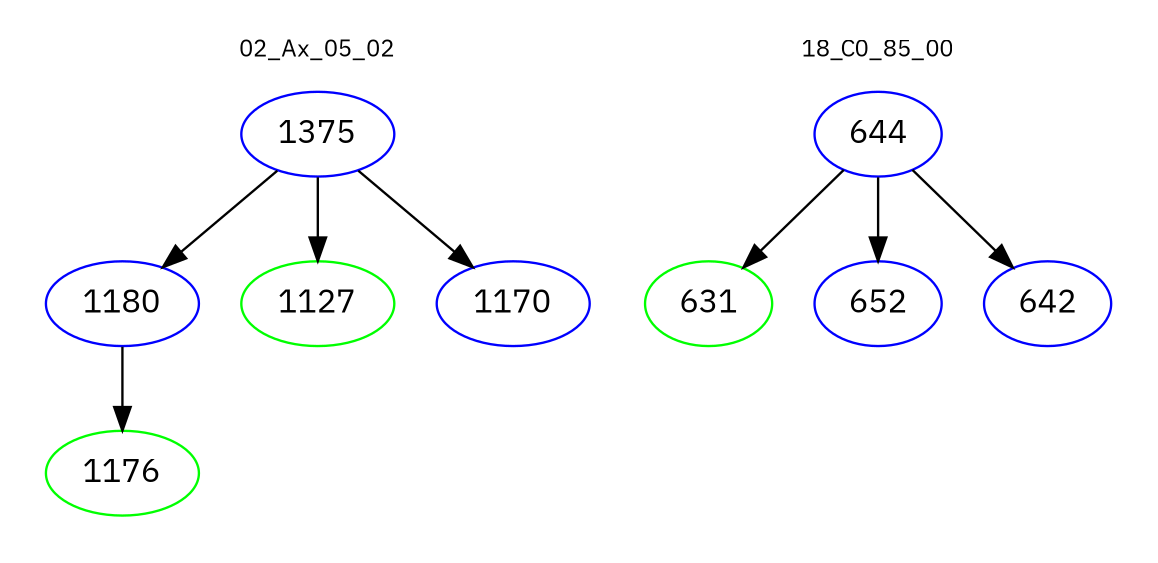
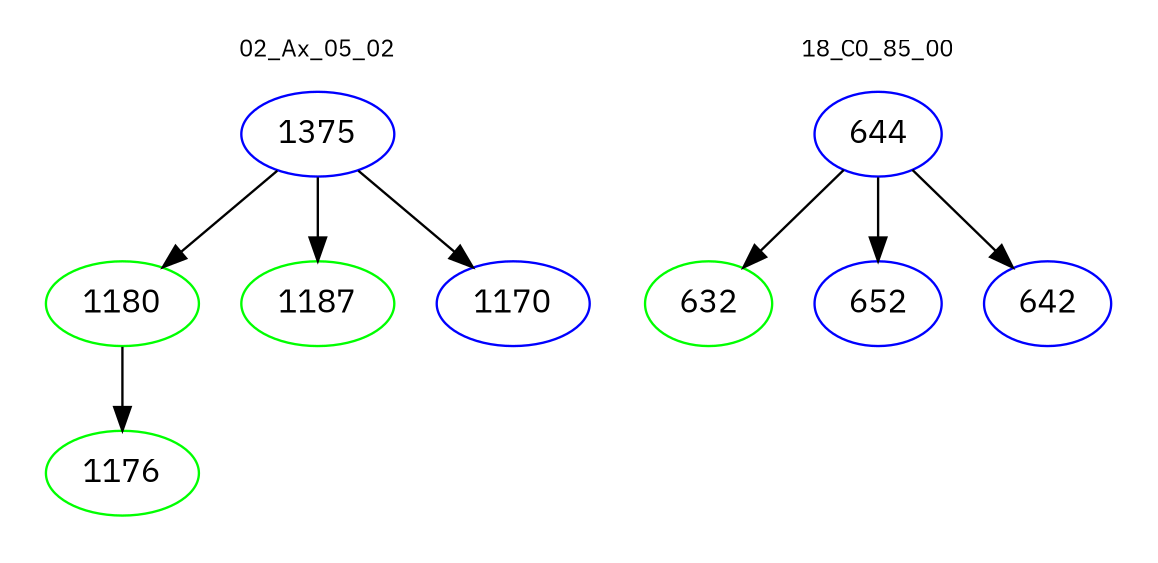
(122, 304) -> (122, 304)
(318, 304) -> (318, 304)
(709, 304) -> (709, 304)
